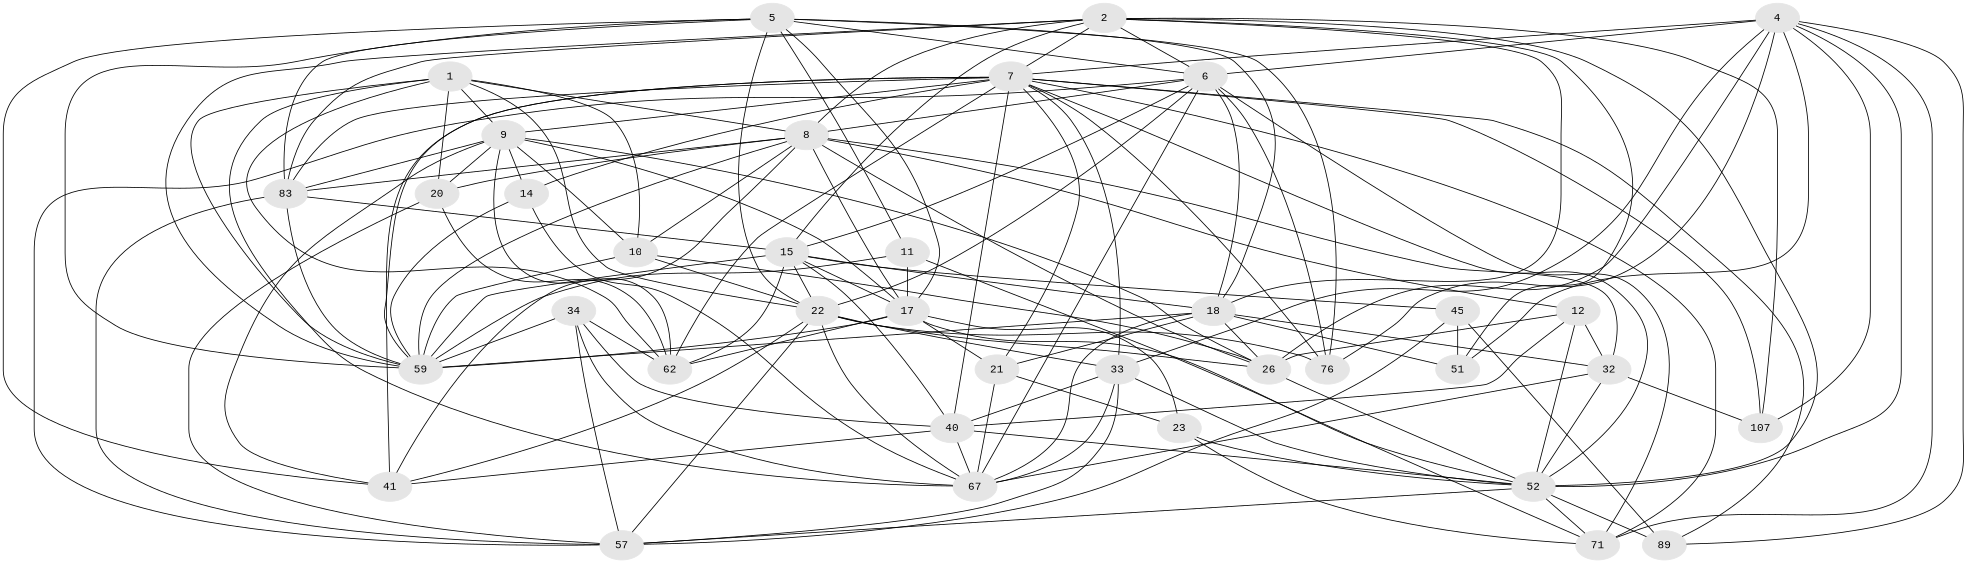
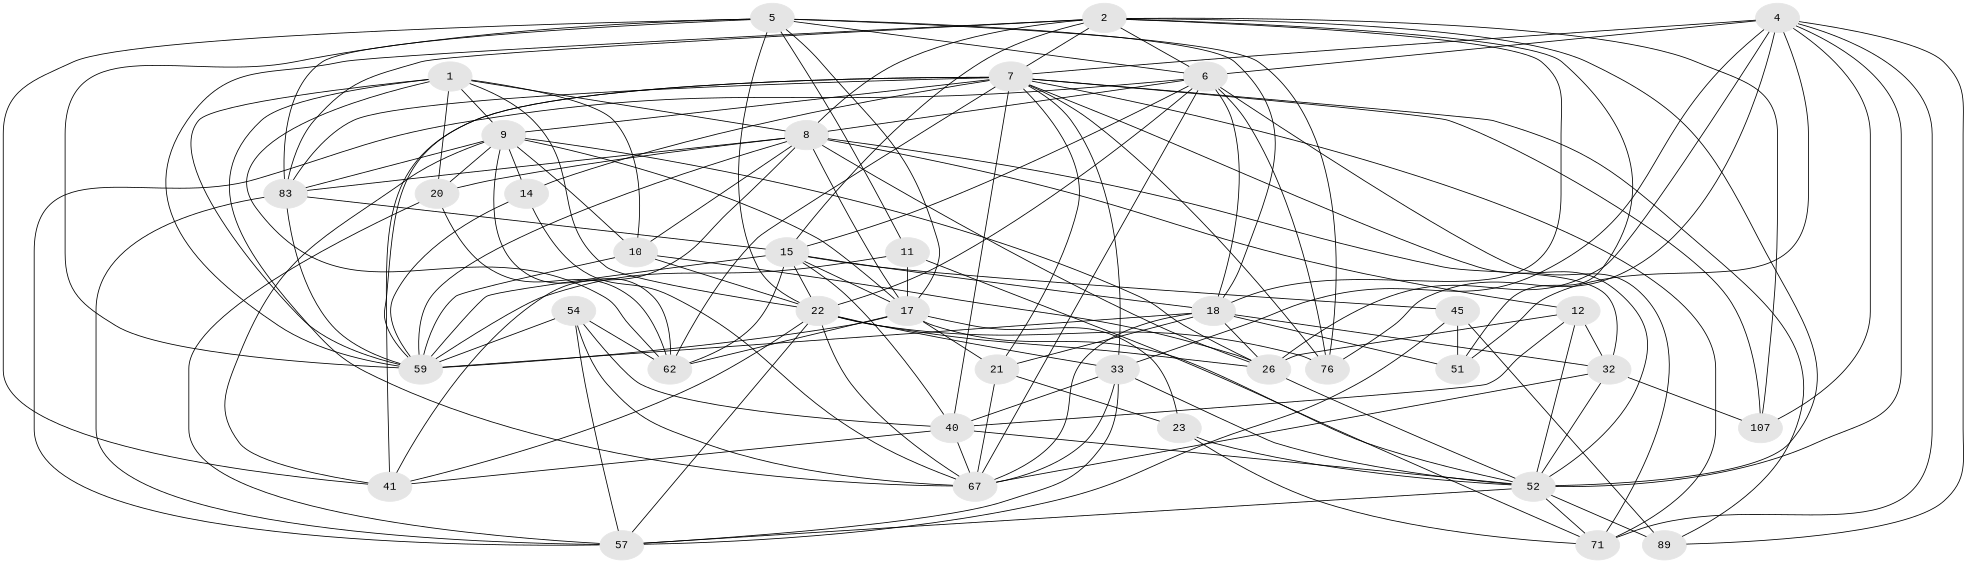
(574, 311) -> (574, 311)
